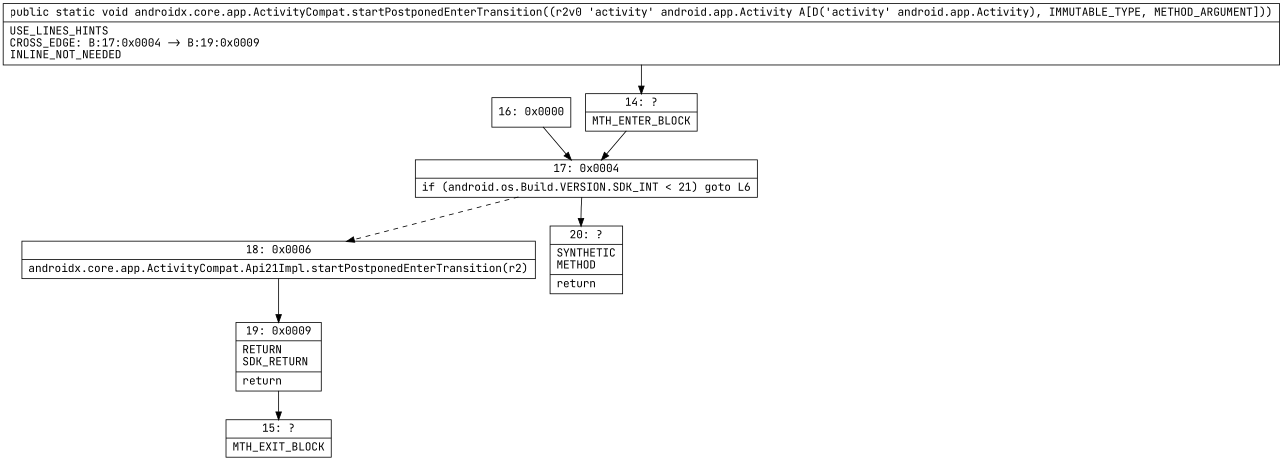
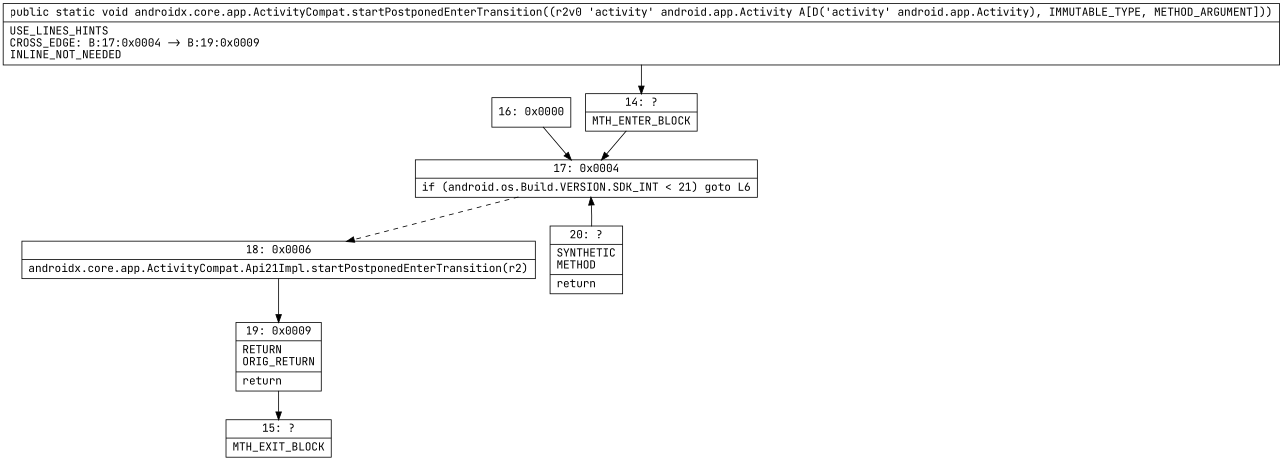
(581, 208) -> (592, 216)
(275, 362) -> (279, 362)
